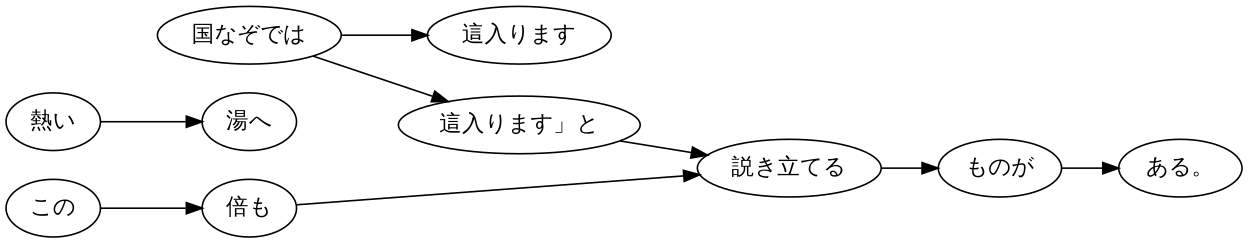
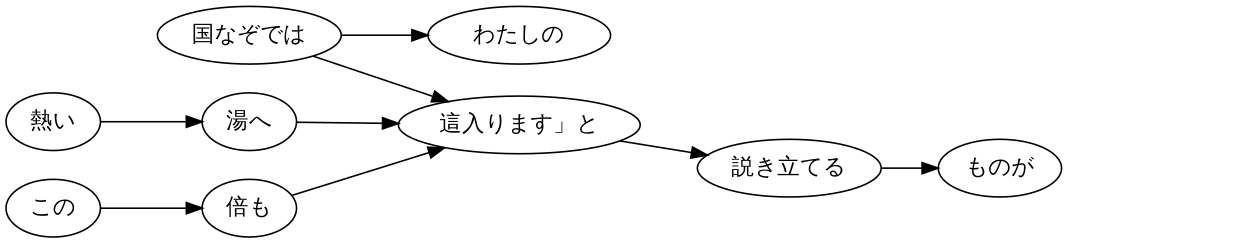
(519, 35) -> (519, 35)
none -> (339, 123)
(1180, 168) -> none
(490, 190) -> (360, 174)
